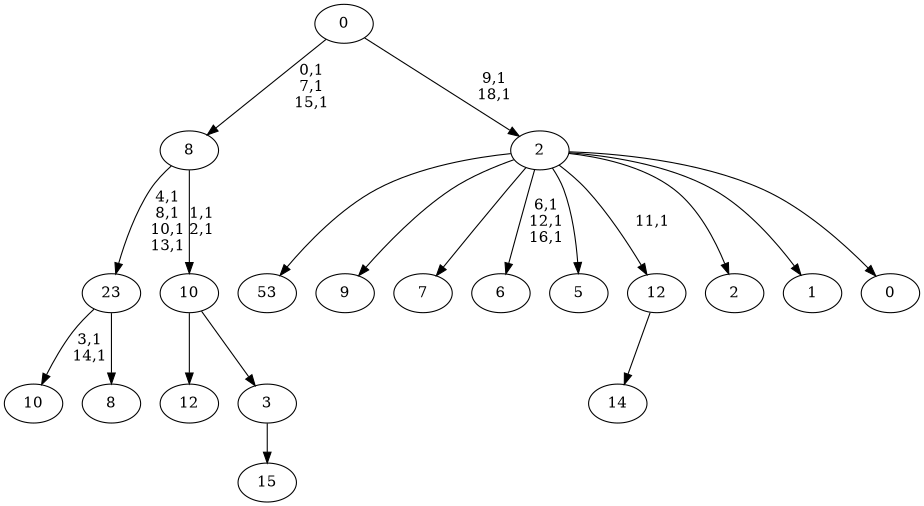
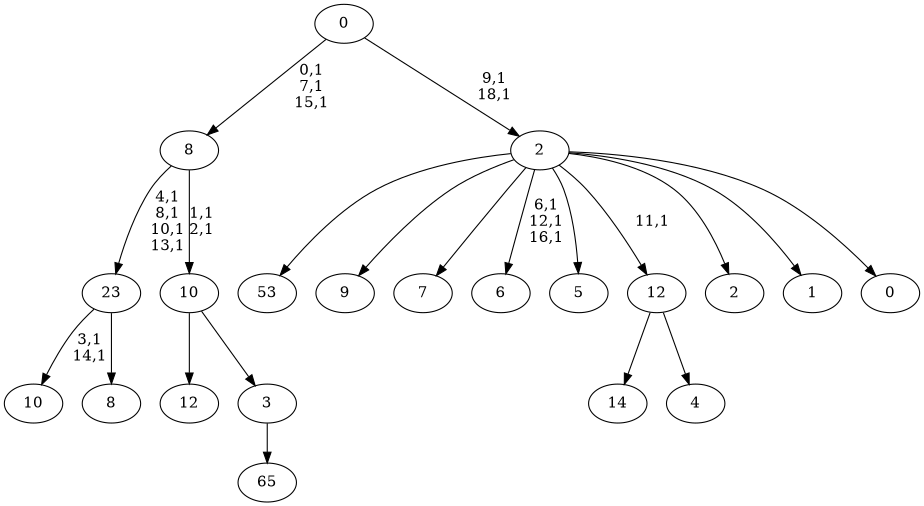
none -> (696, 404)
(267, 483) -> (267, 483)
